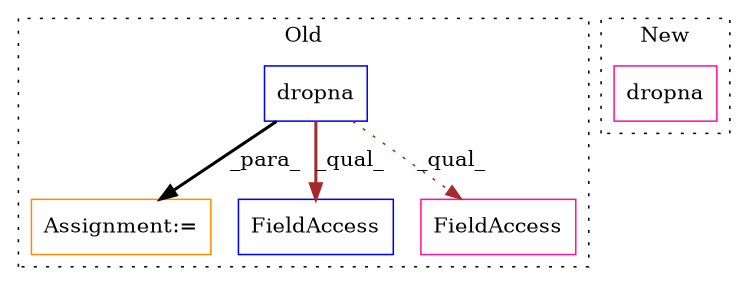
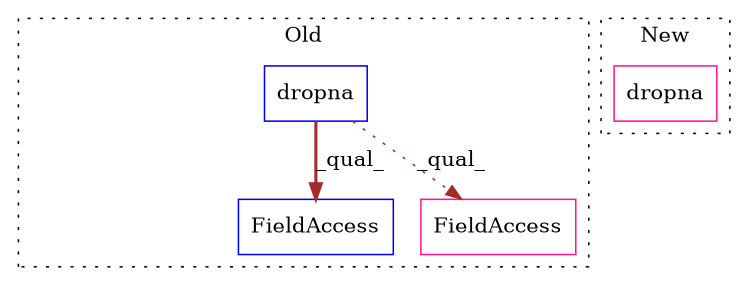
(121, 227) -> none
